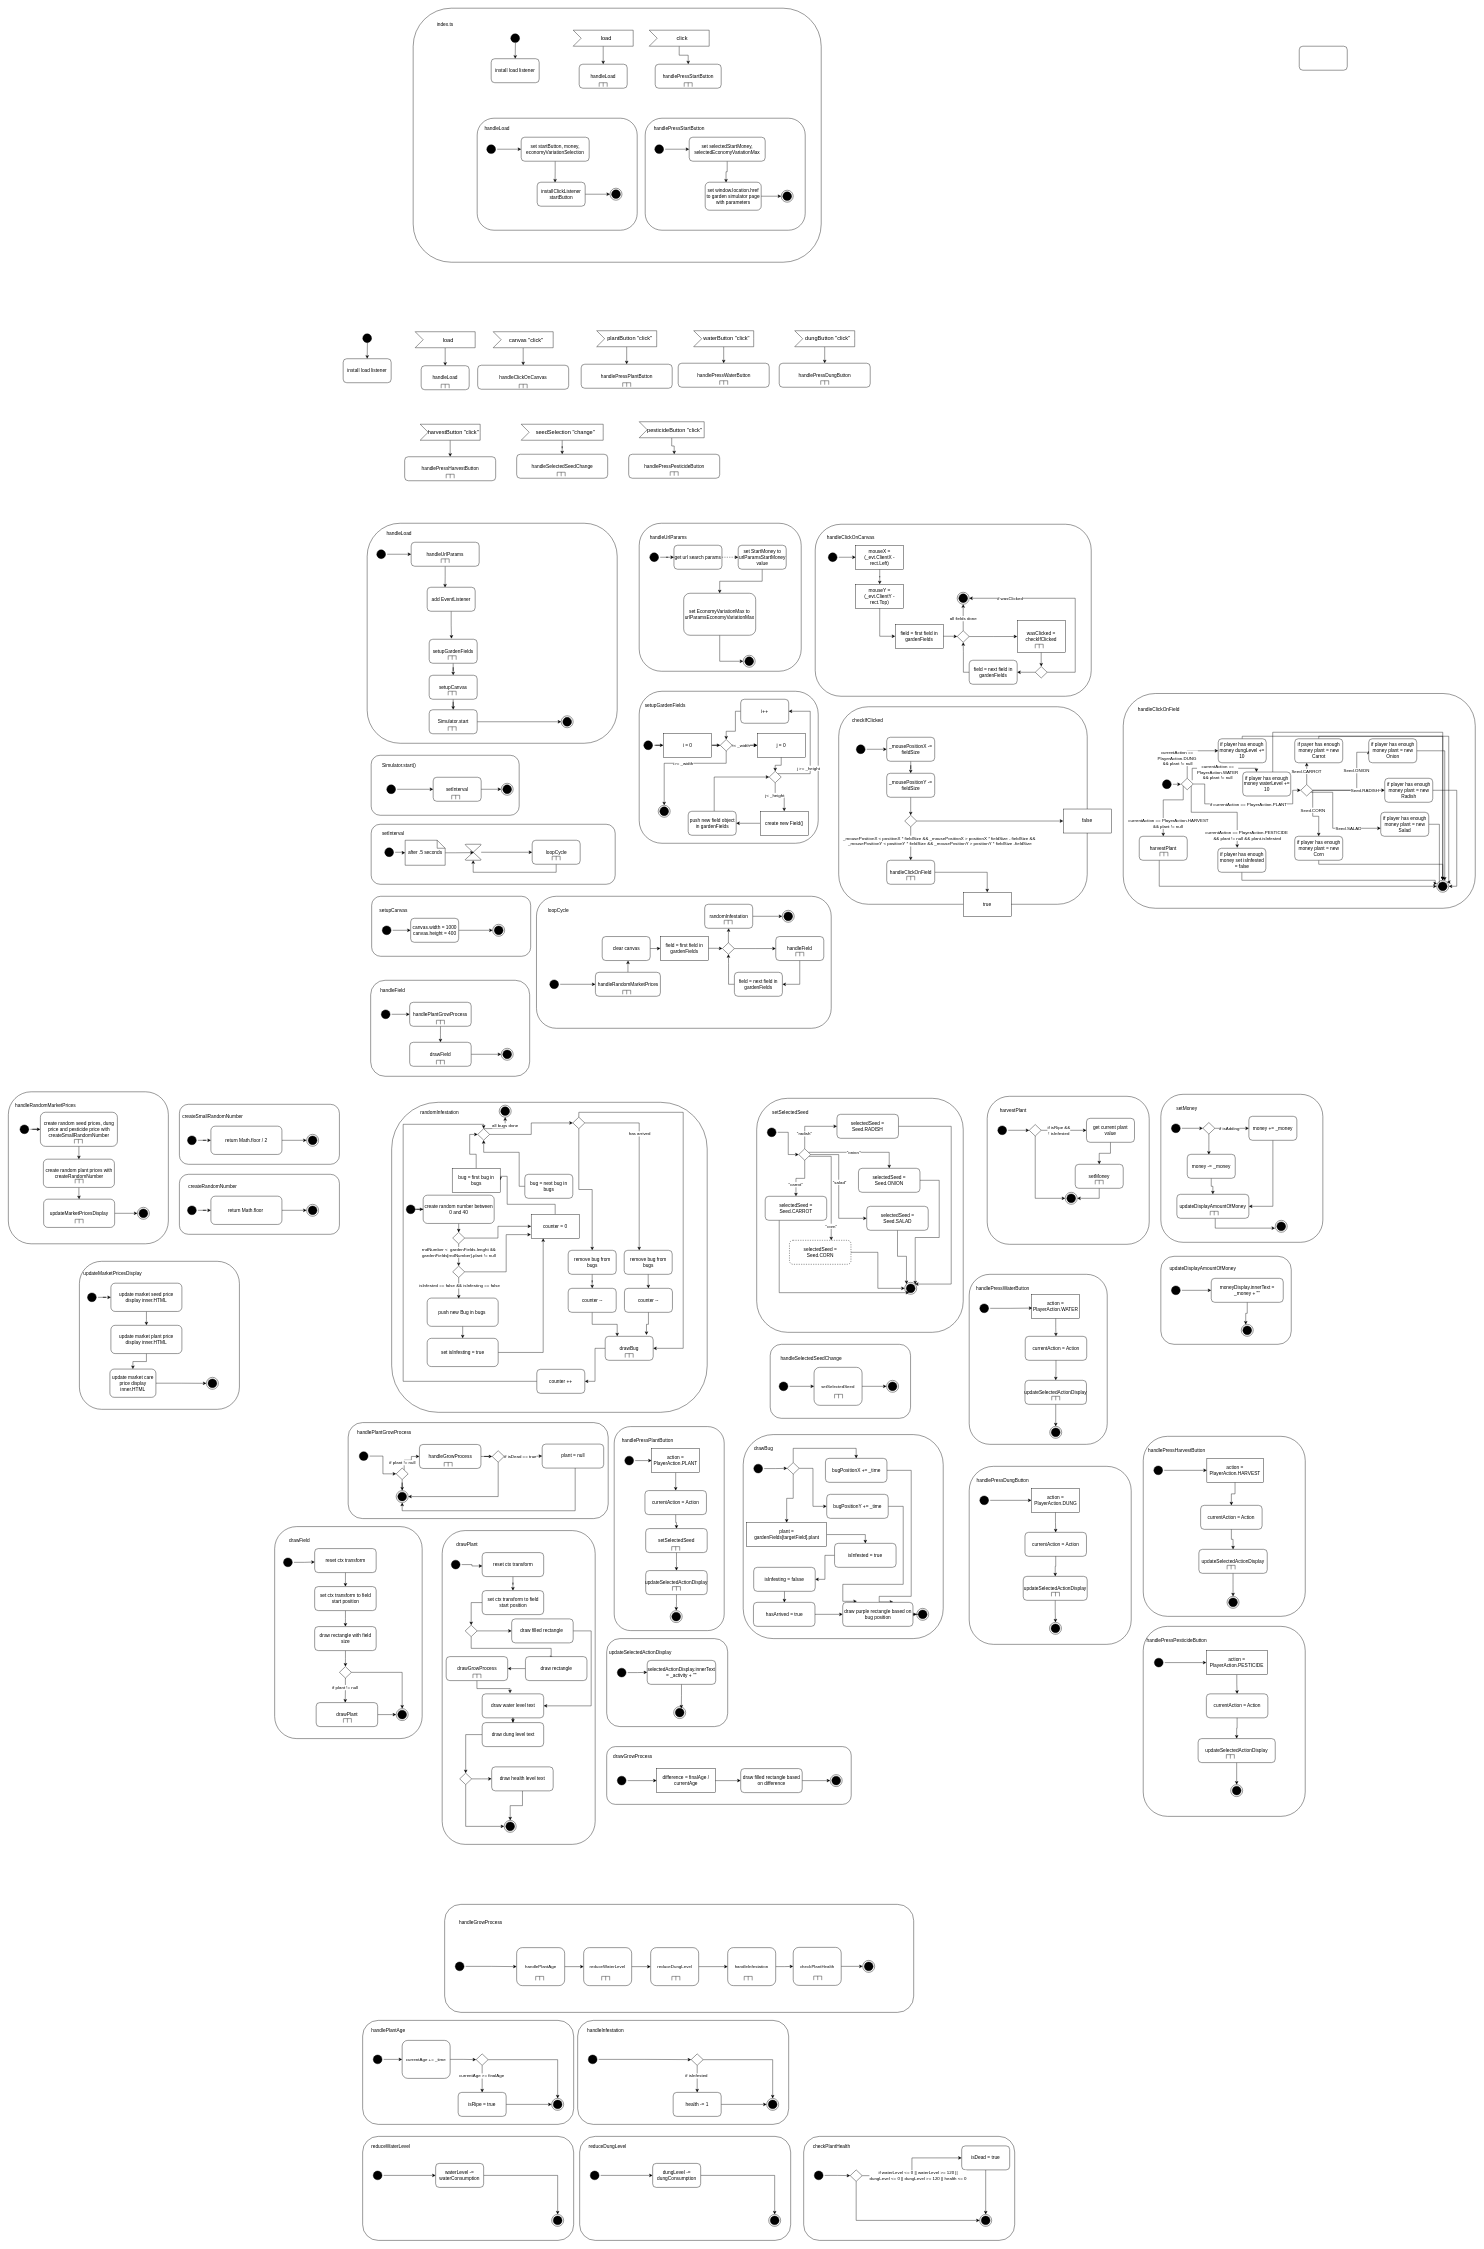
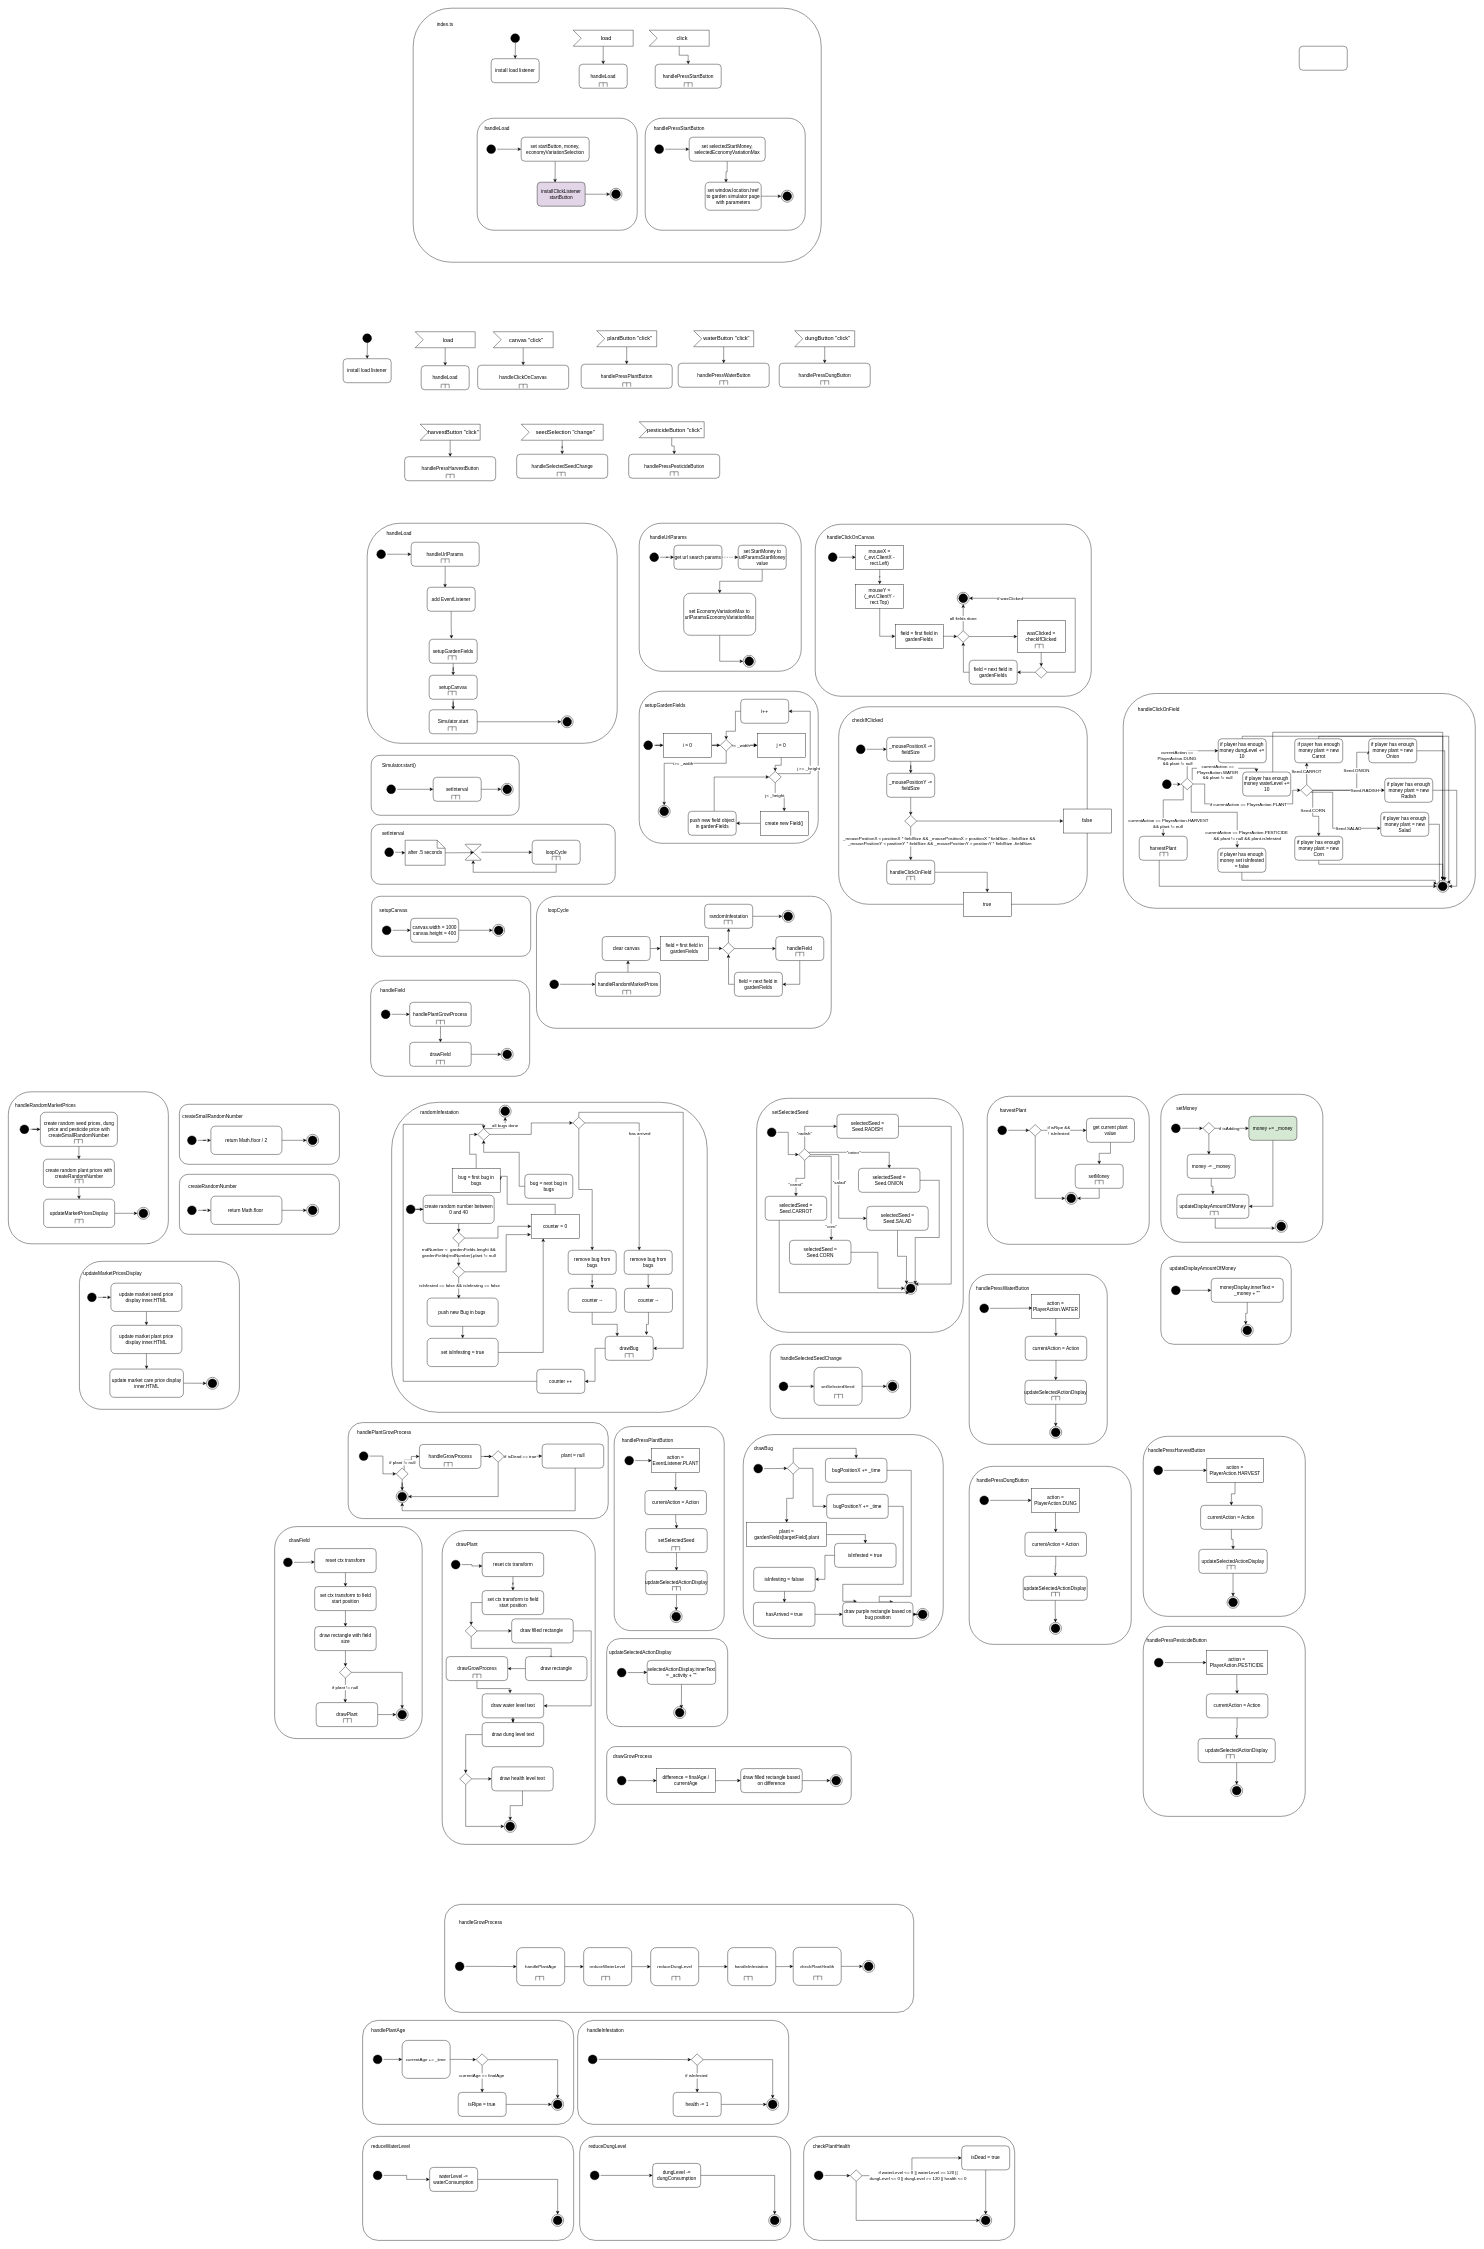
(561, 194) -> (561, 194)
(1273, 1128) -> (1273, 1128)
(820, 1252) -> (820, 1252)
(133, 1383) -> (147, 1383)
(675, 1461) -> (675, 1461)
(459, 2175) -> (453, 2179)
